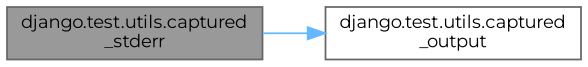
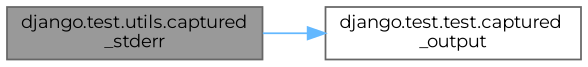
(453, 33) -> (453, 33)
